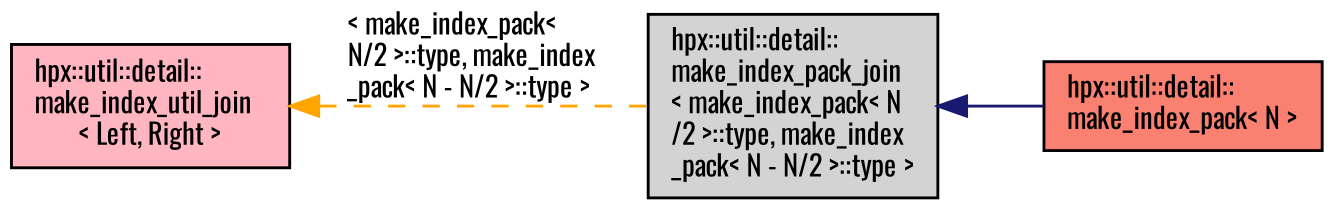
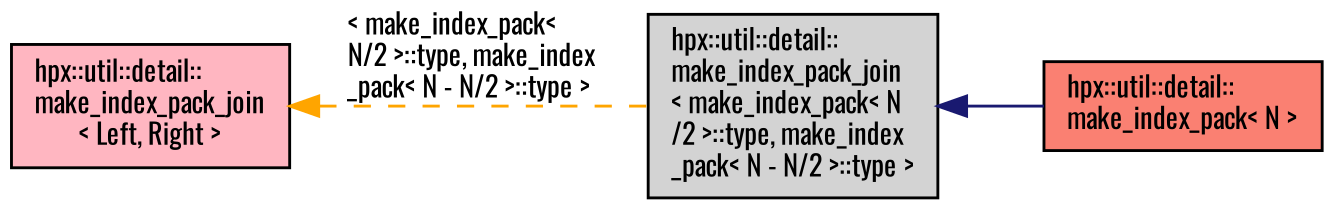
(151, 106) -> (151, 106)
